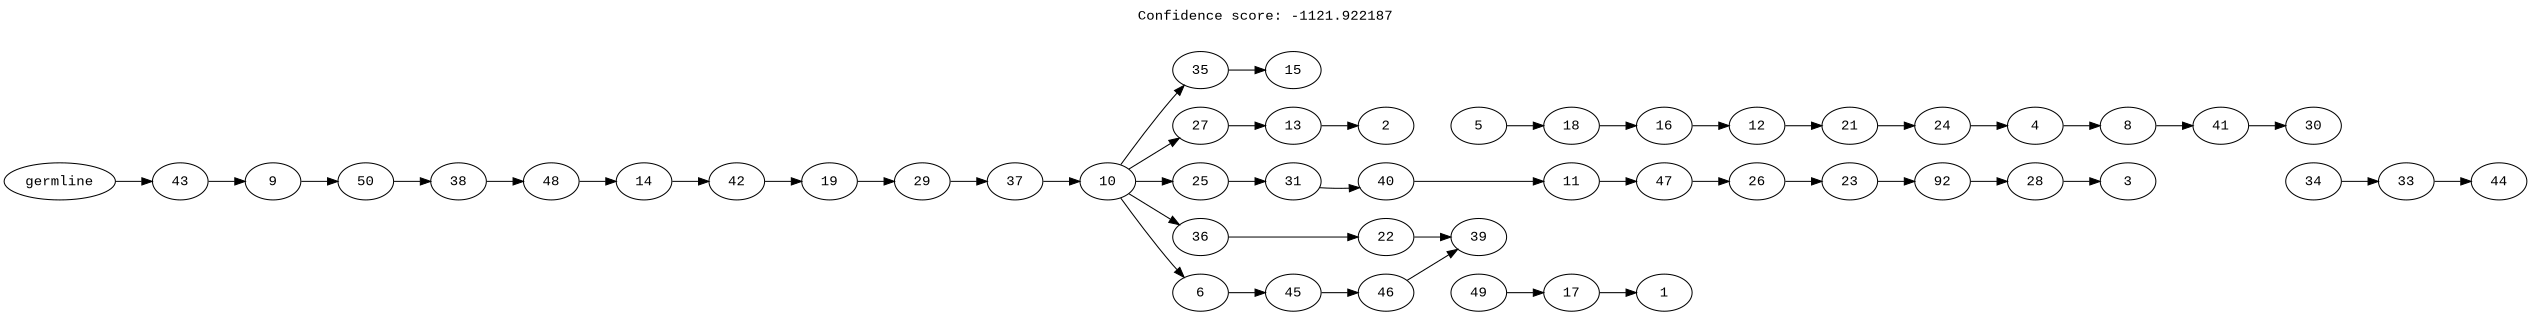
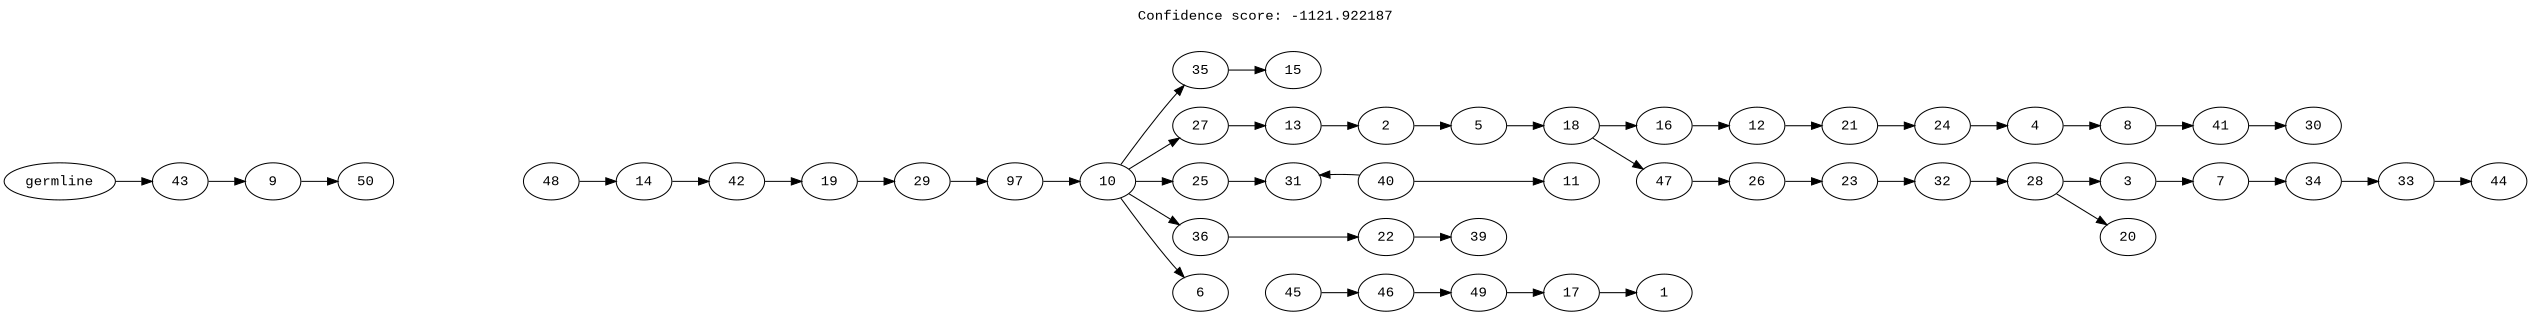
none -> (1427, 126)
(459, 181) -> none
(1015, 181) -> (1015, 181)
(1613, 181) -> (1613, 151)
(1943, 181) -> (1943, 181)
none -> (2221, 181)
(1334, 188) -> (1345, 174)
none -> (2128, 237)
(1428, 268) -> (1427, 293)
(1242, 293) -> none
